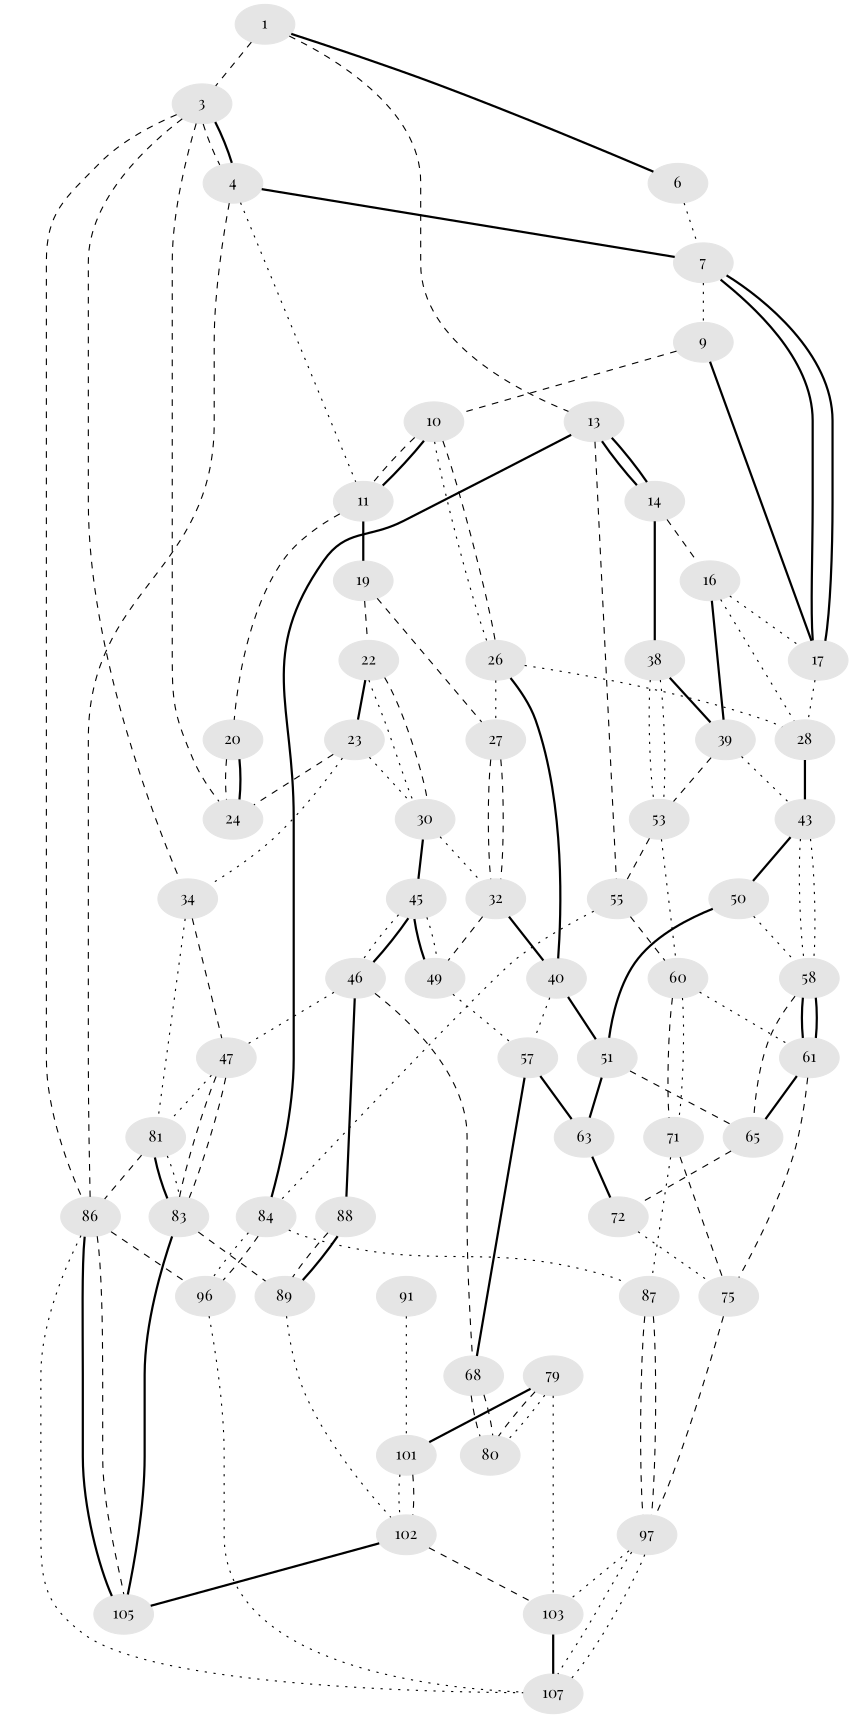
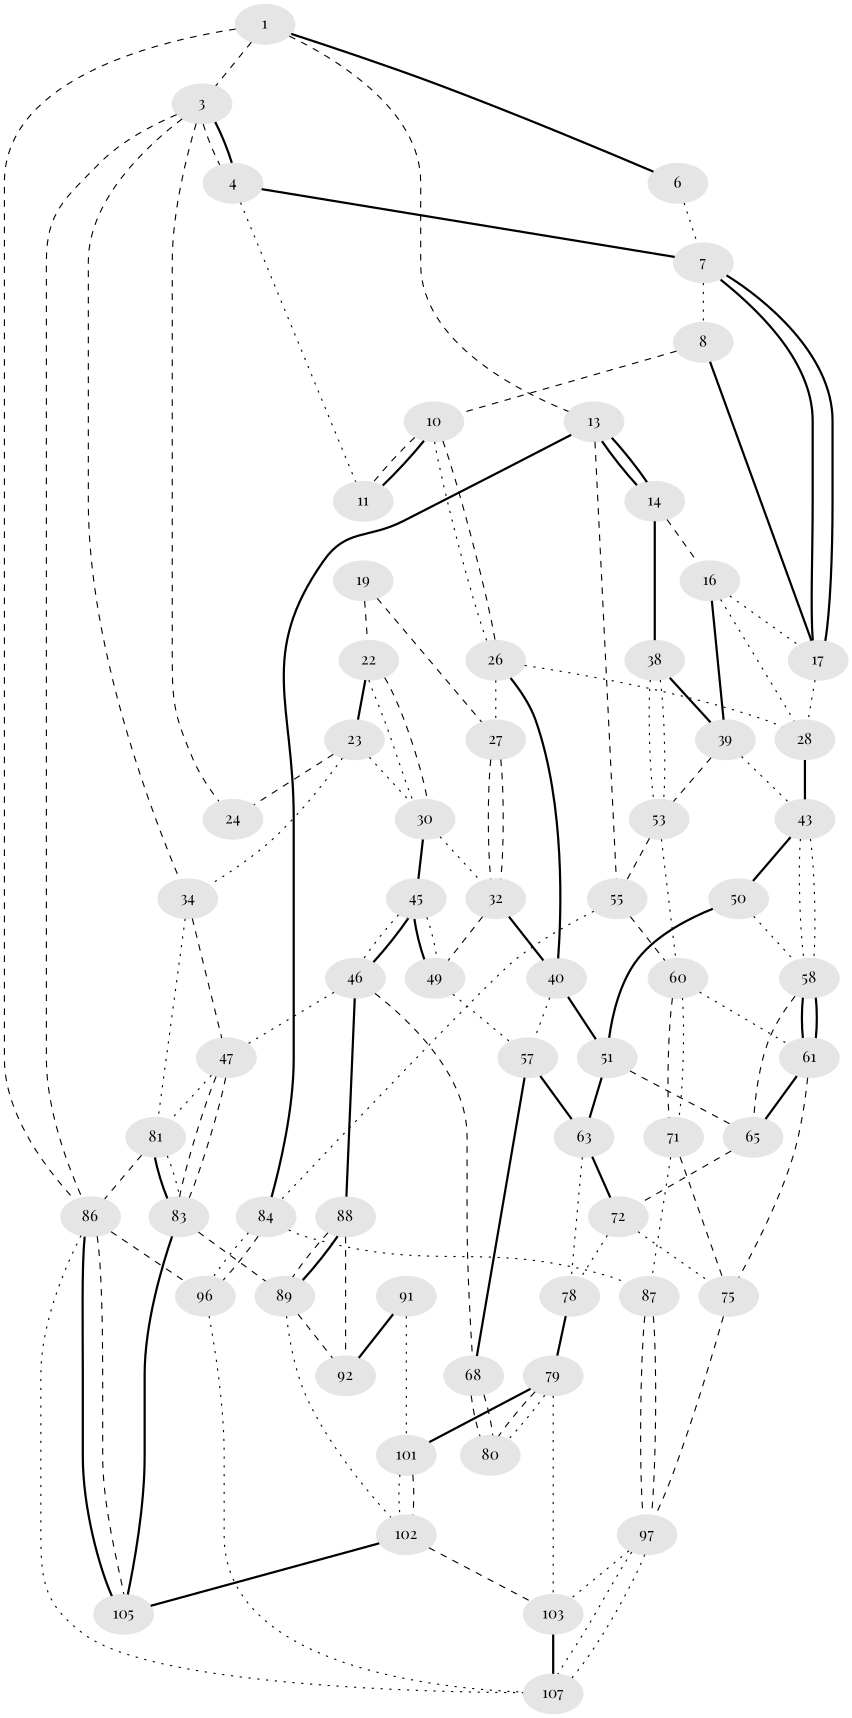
(703, 342) -> (703, 342)
(363, 542) -> none
(95, 684) -> (4, 551)
(233, 740) -> none
none -> (570, 1296)
none -> (346, 1376)
